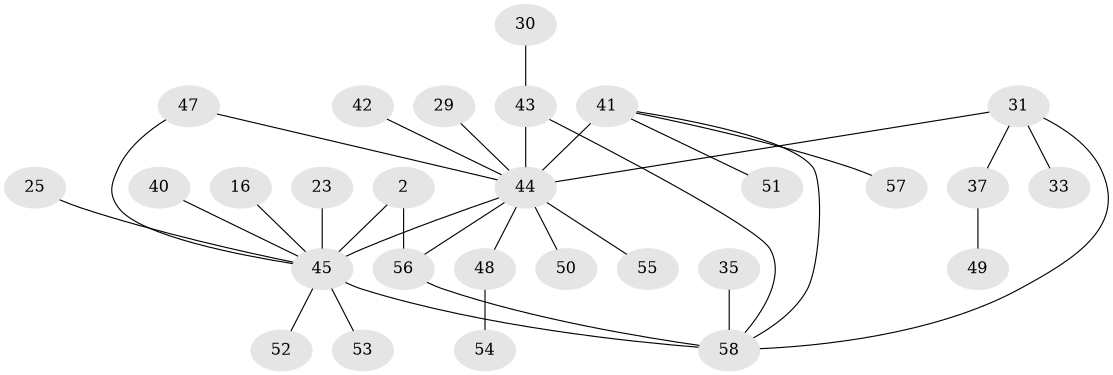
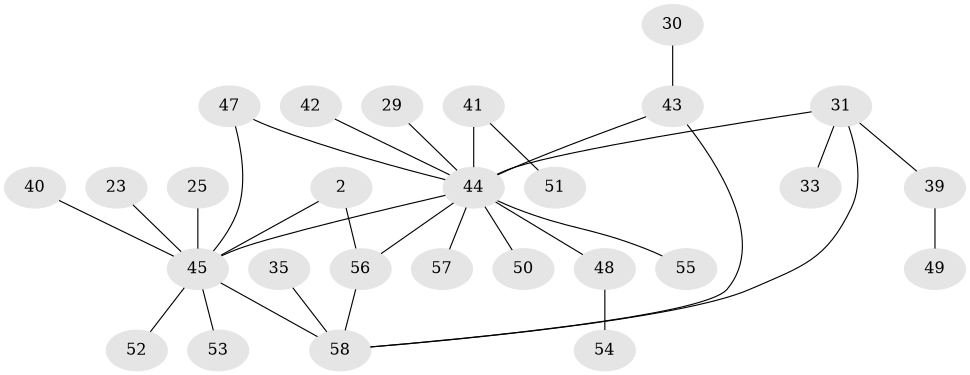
(814, 156) -> (458, 228)
(815, 172) -> none
(241, 188) -> none
(978, 188) -> (935, 188)
